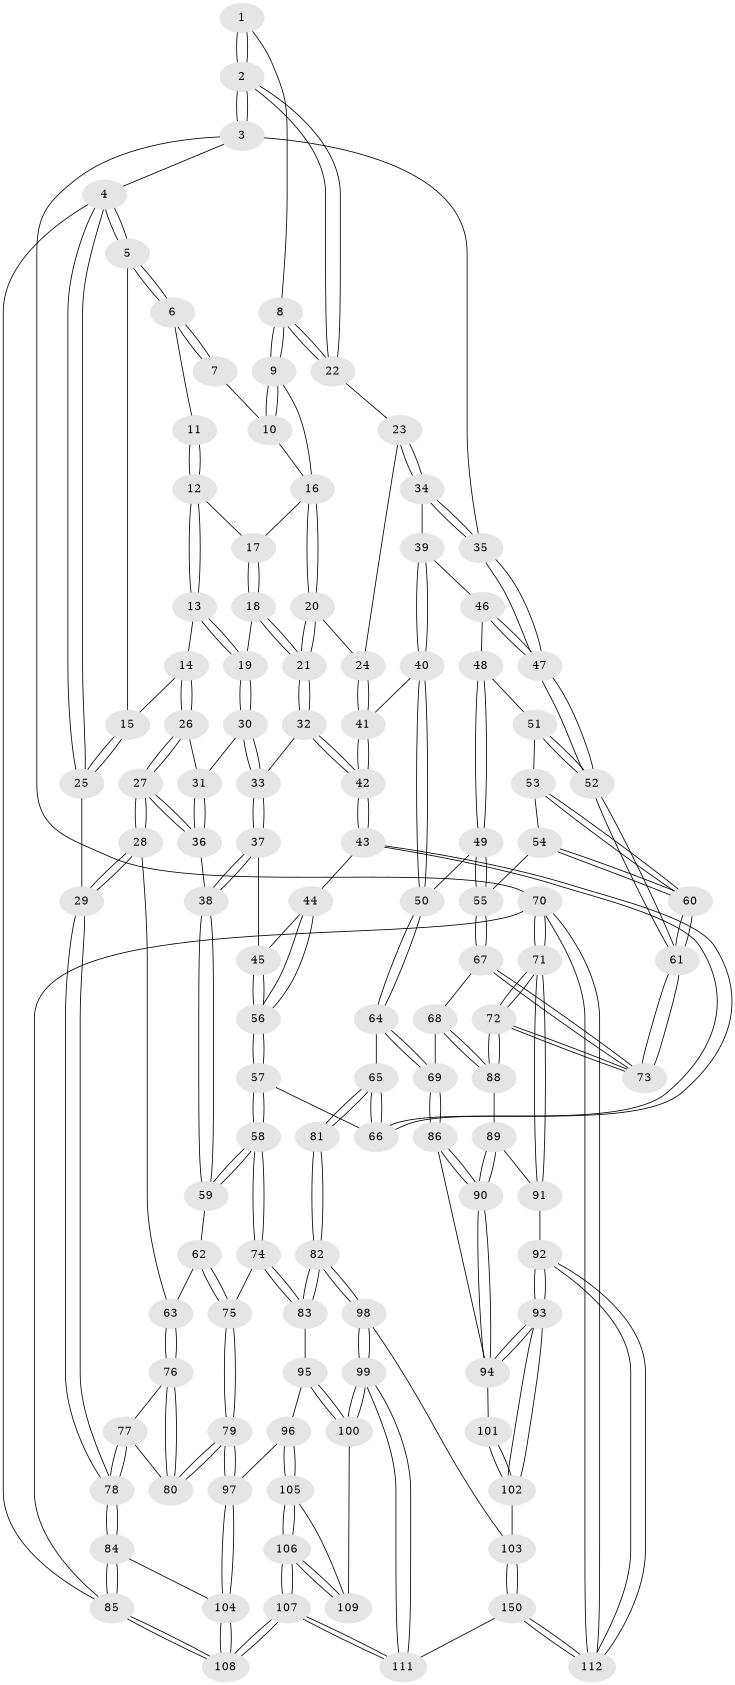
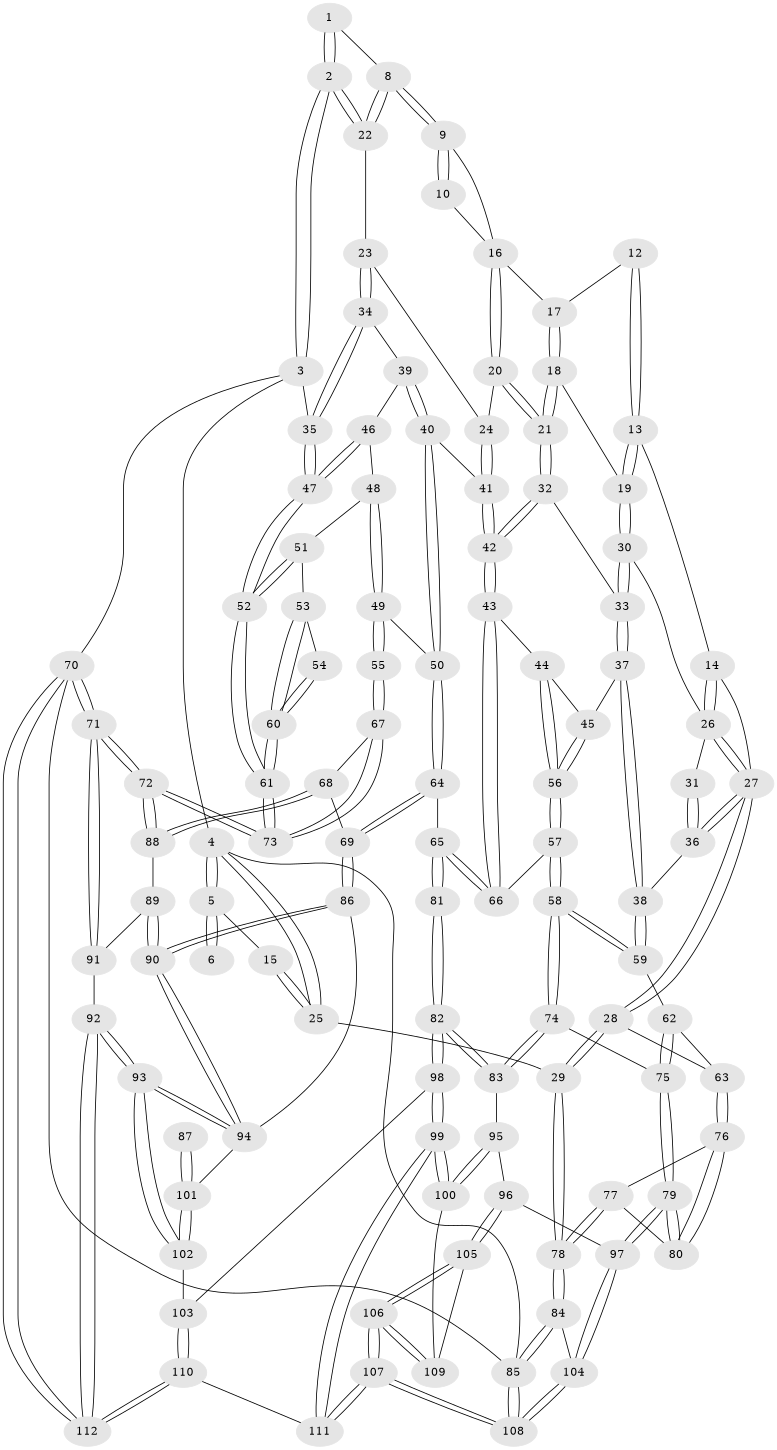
(215, 371) -> none
(195, 430) -> none
(157, 695) -> (742, 722)
(223, 754) -> (668, 636)
(505, 877) -> none
none -> (186, 1137)
(512, 1608) -> (183, 1373)
